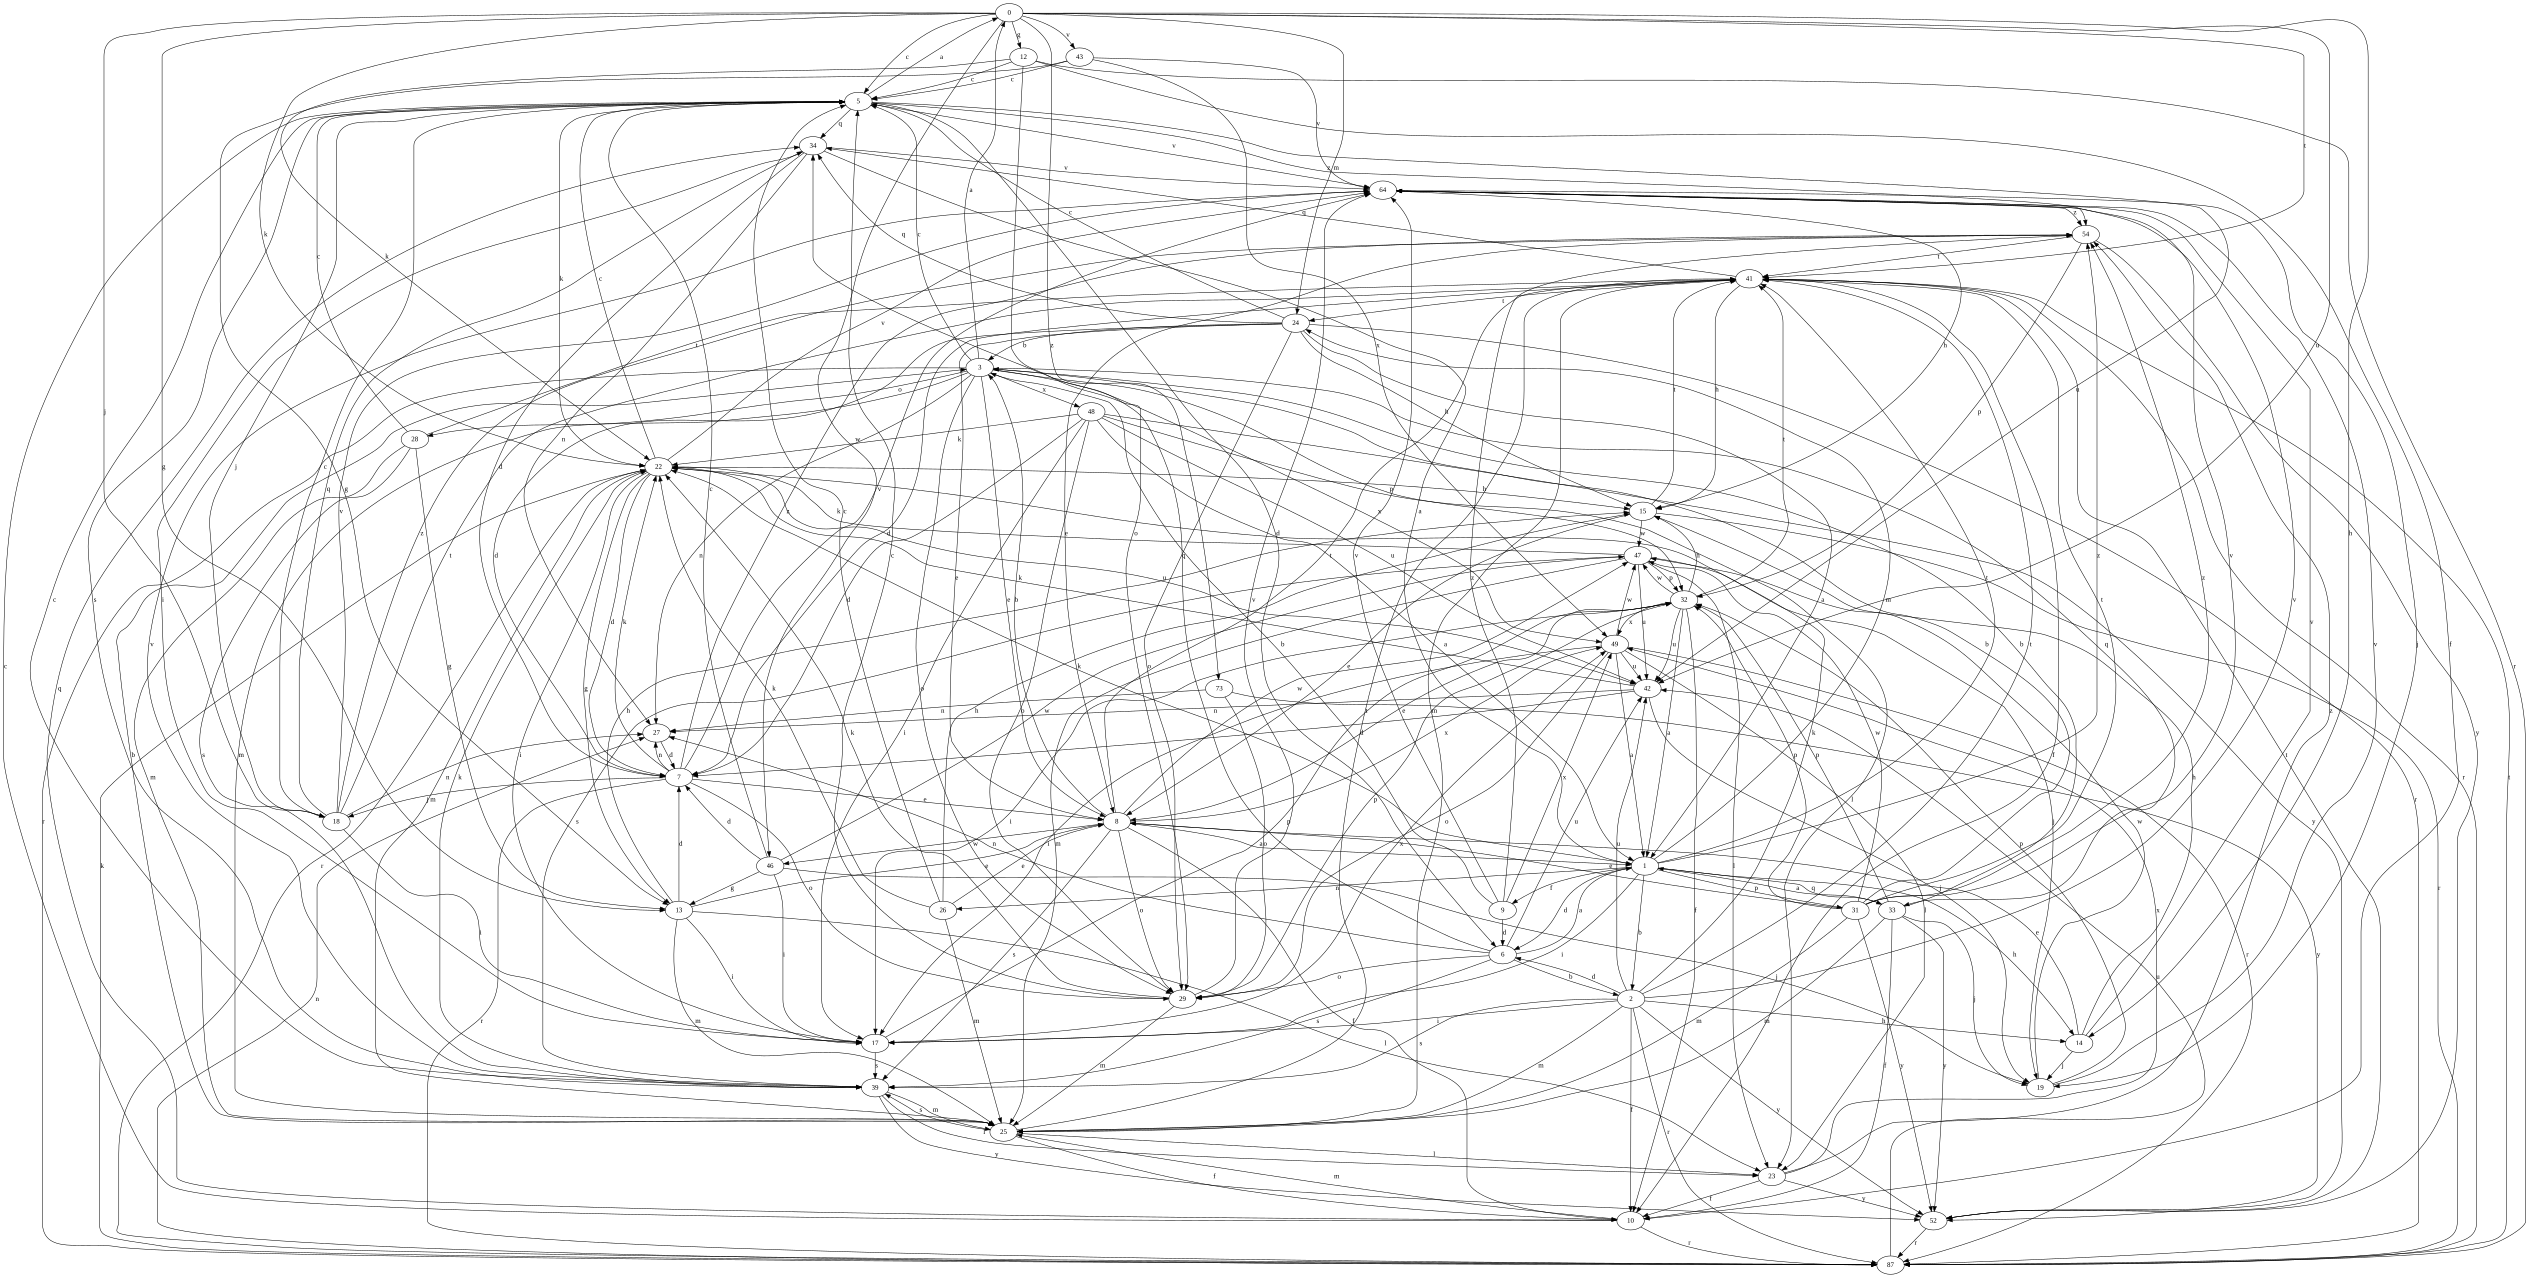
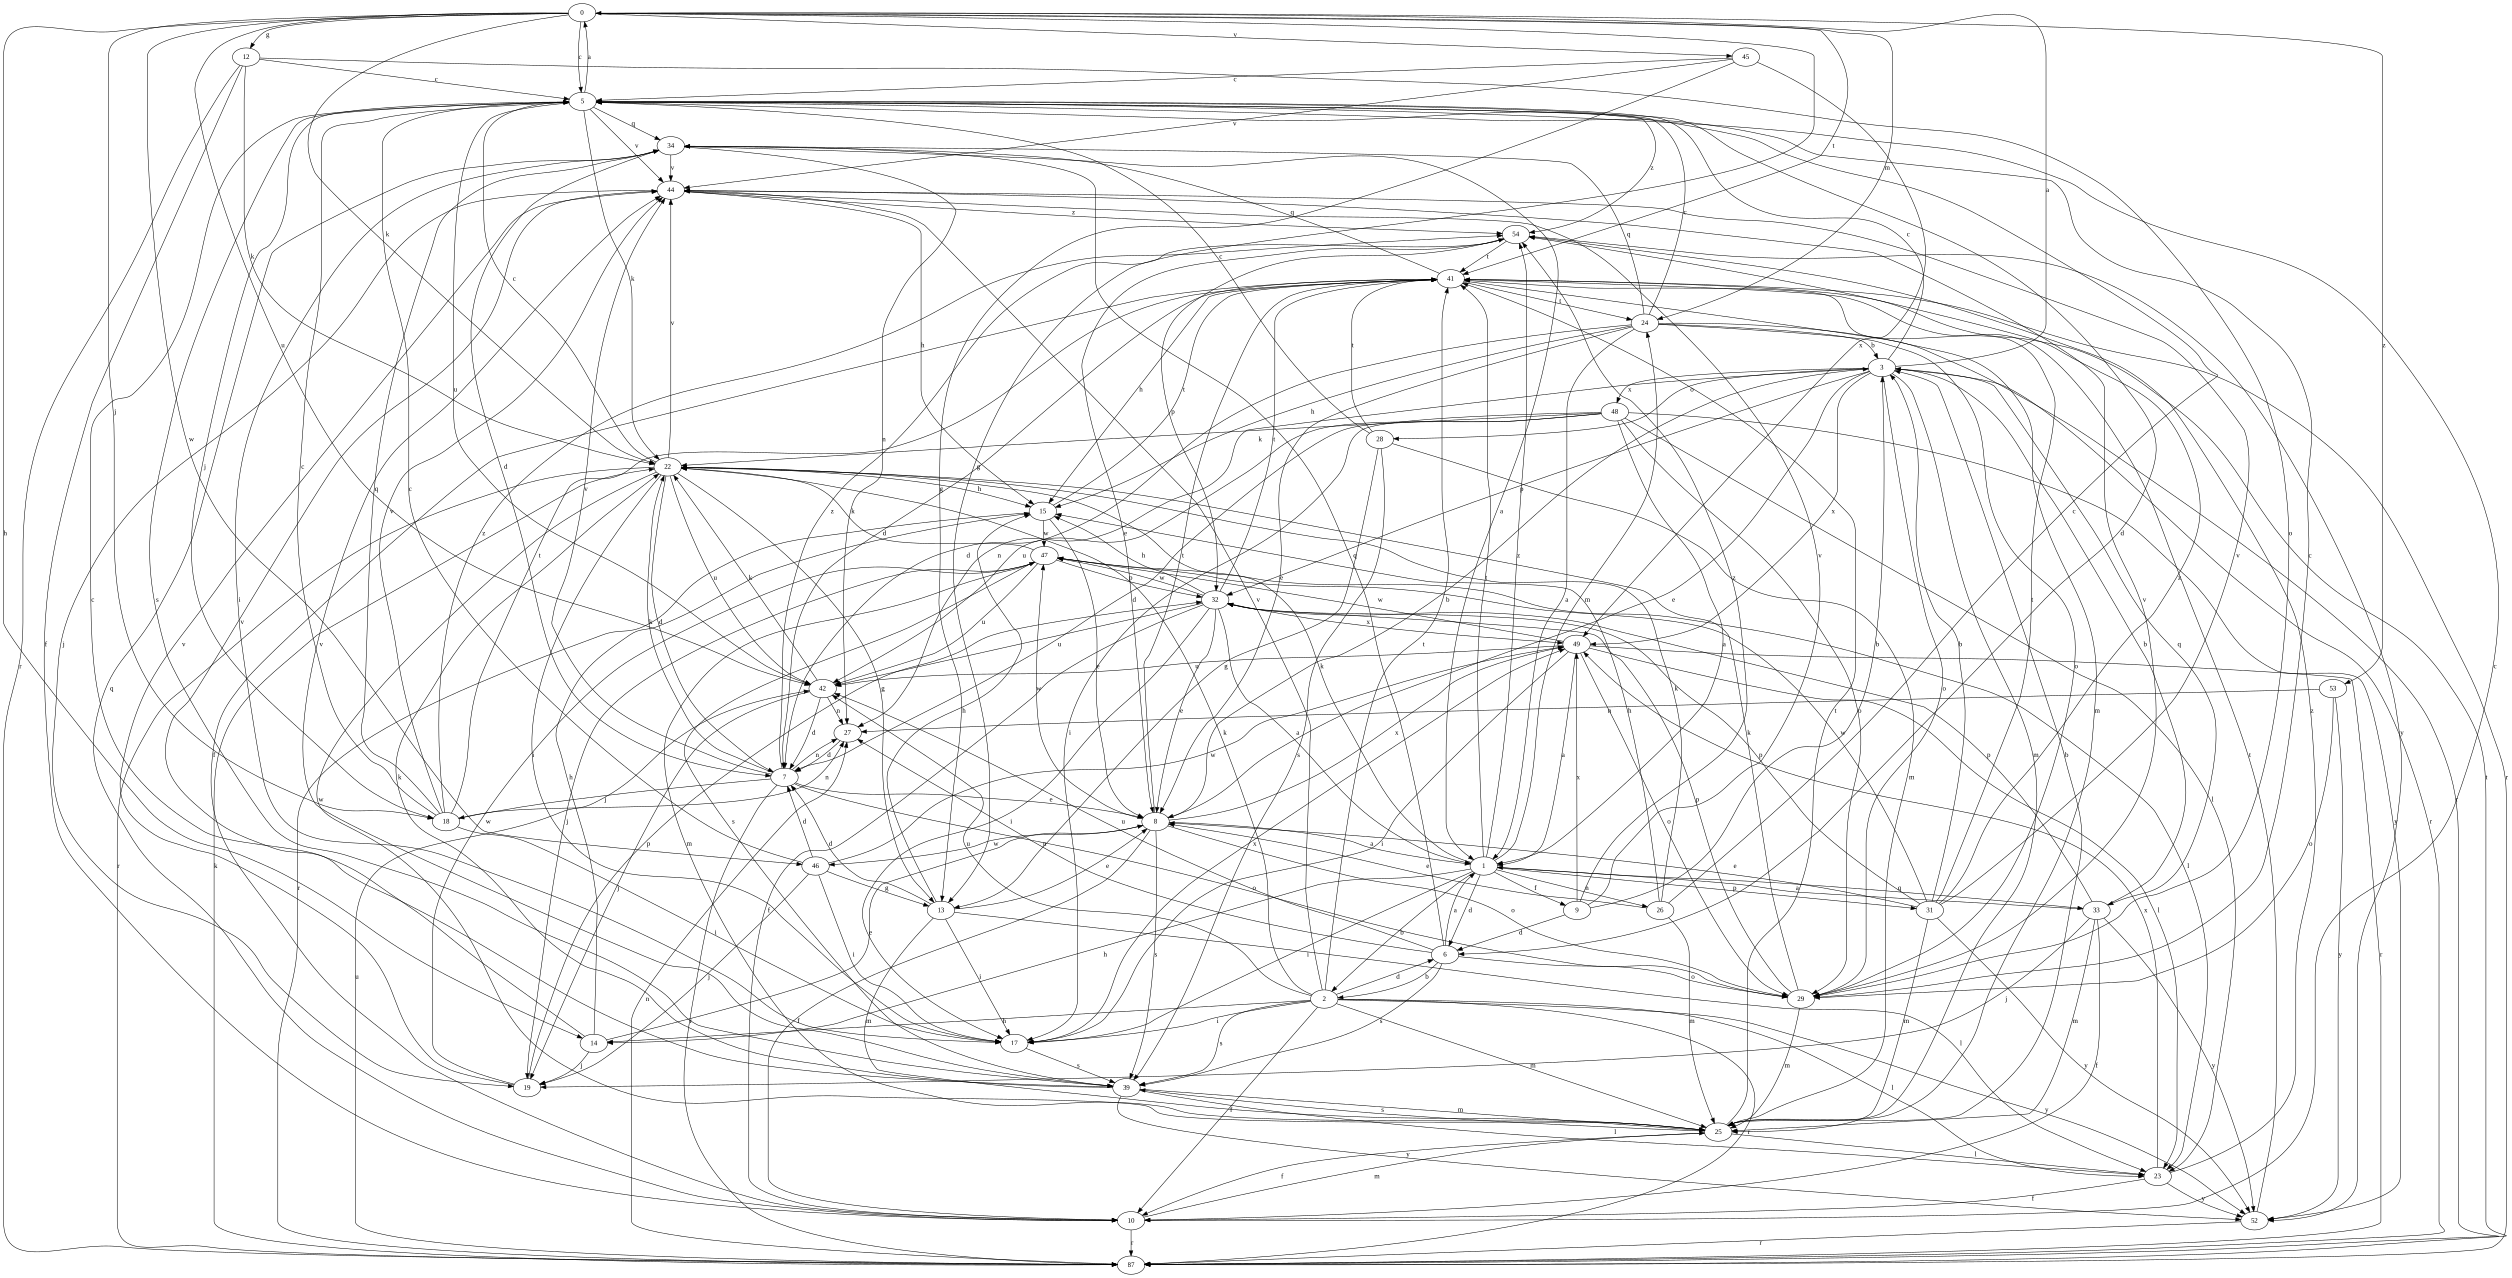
(1080, 57) -> (1746, 57)
(1383, 190) -> (671, 190)
(1177, 645) -> (1191, 758)
(1219, 689) -> (2333, 689)
(433, 799) -> (321, 799)
(1284, 816) -> none
none -> (1753, 1032)
